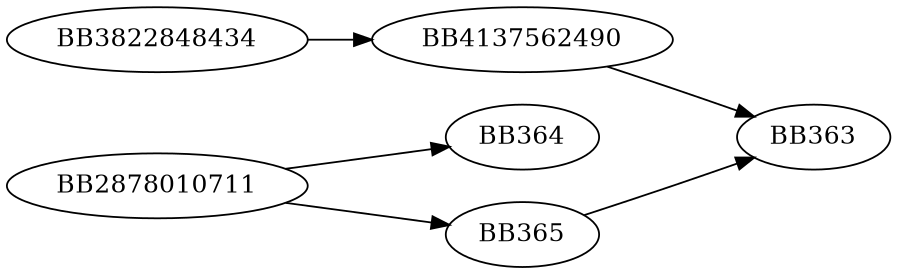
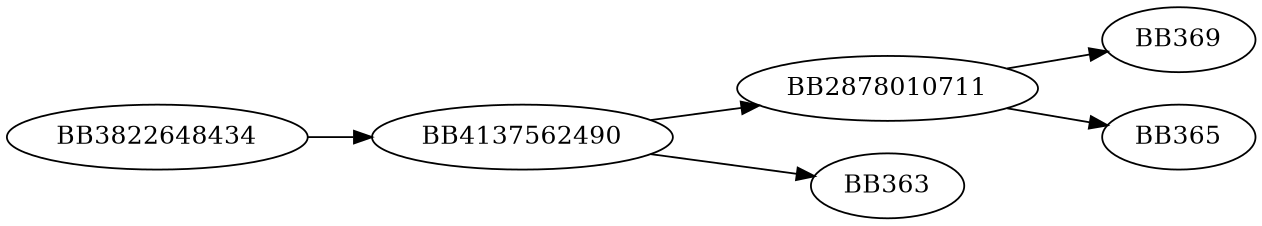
(157, 40) -> (157, 137)
none -> (696, 114)
(522, 137) -> (1179, 40)
(661, 190) -> none
